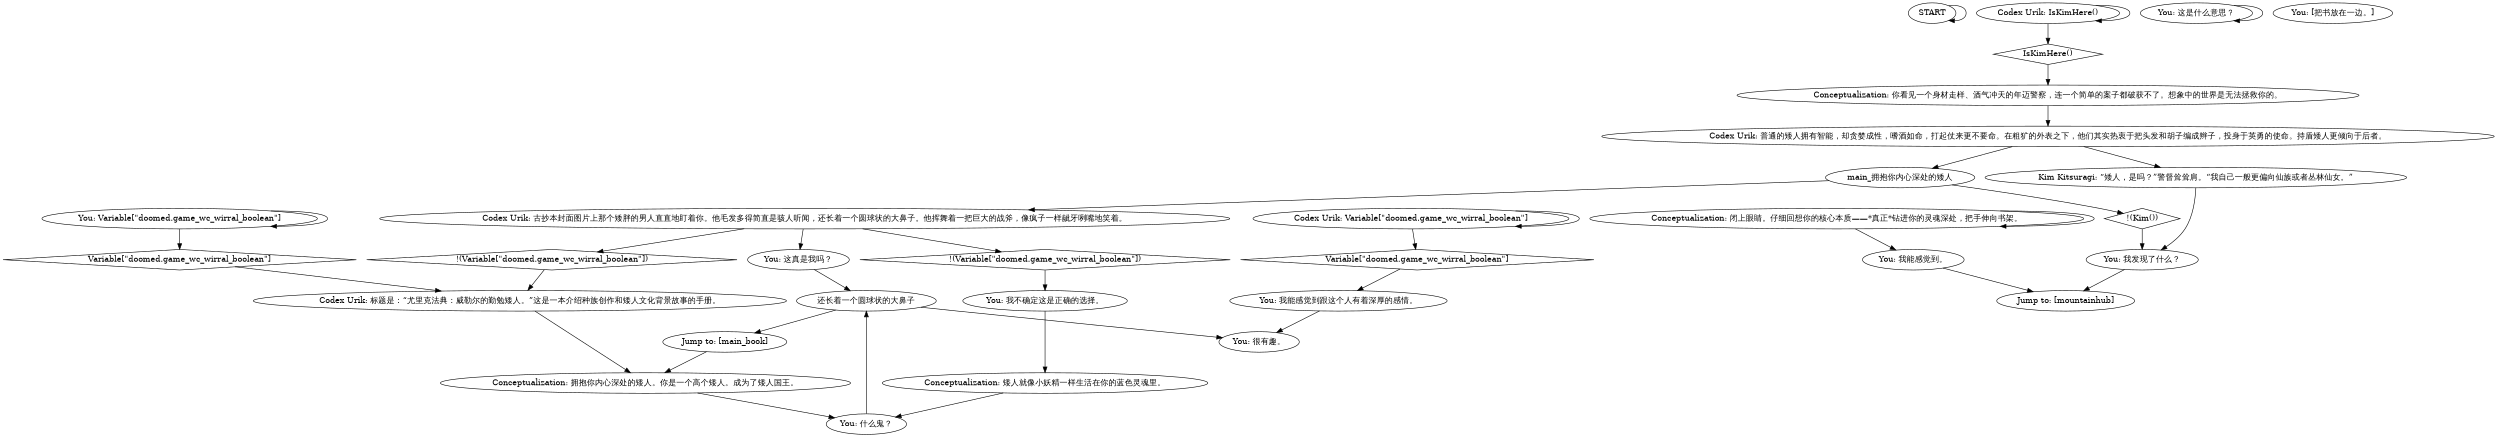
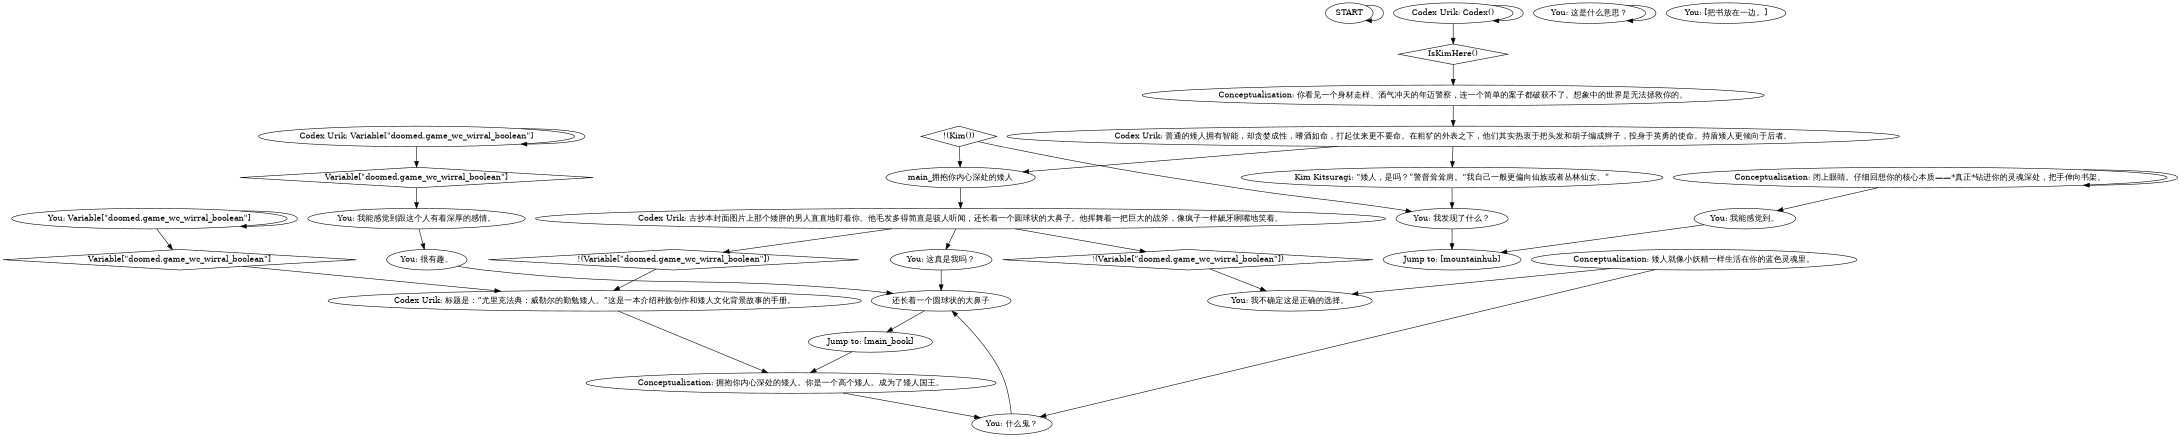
(2048, 13) -> (1453, 13)
(2035, 197) -> (960, 154)
(1069, 322) -> (672, 282)
(1045, 339) -> (1484, 281)
